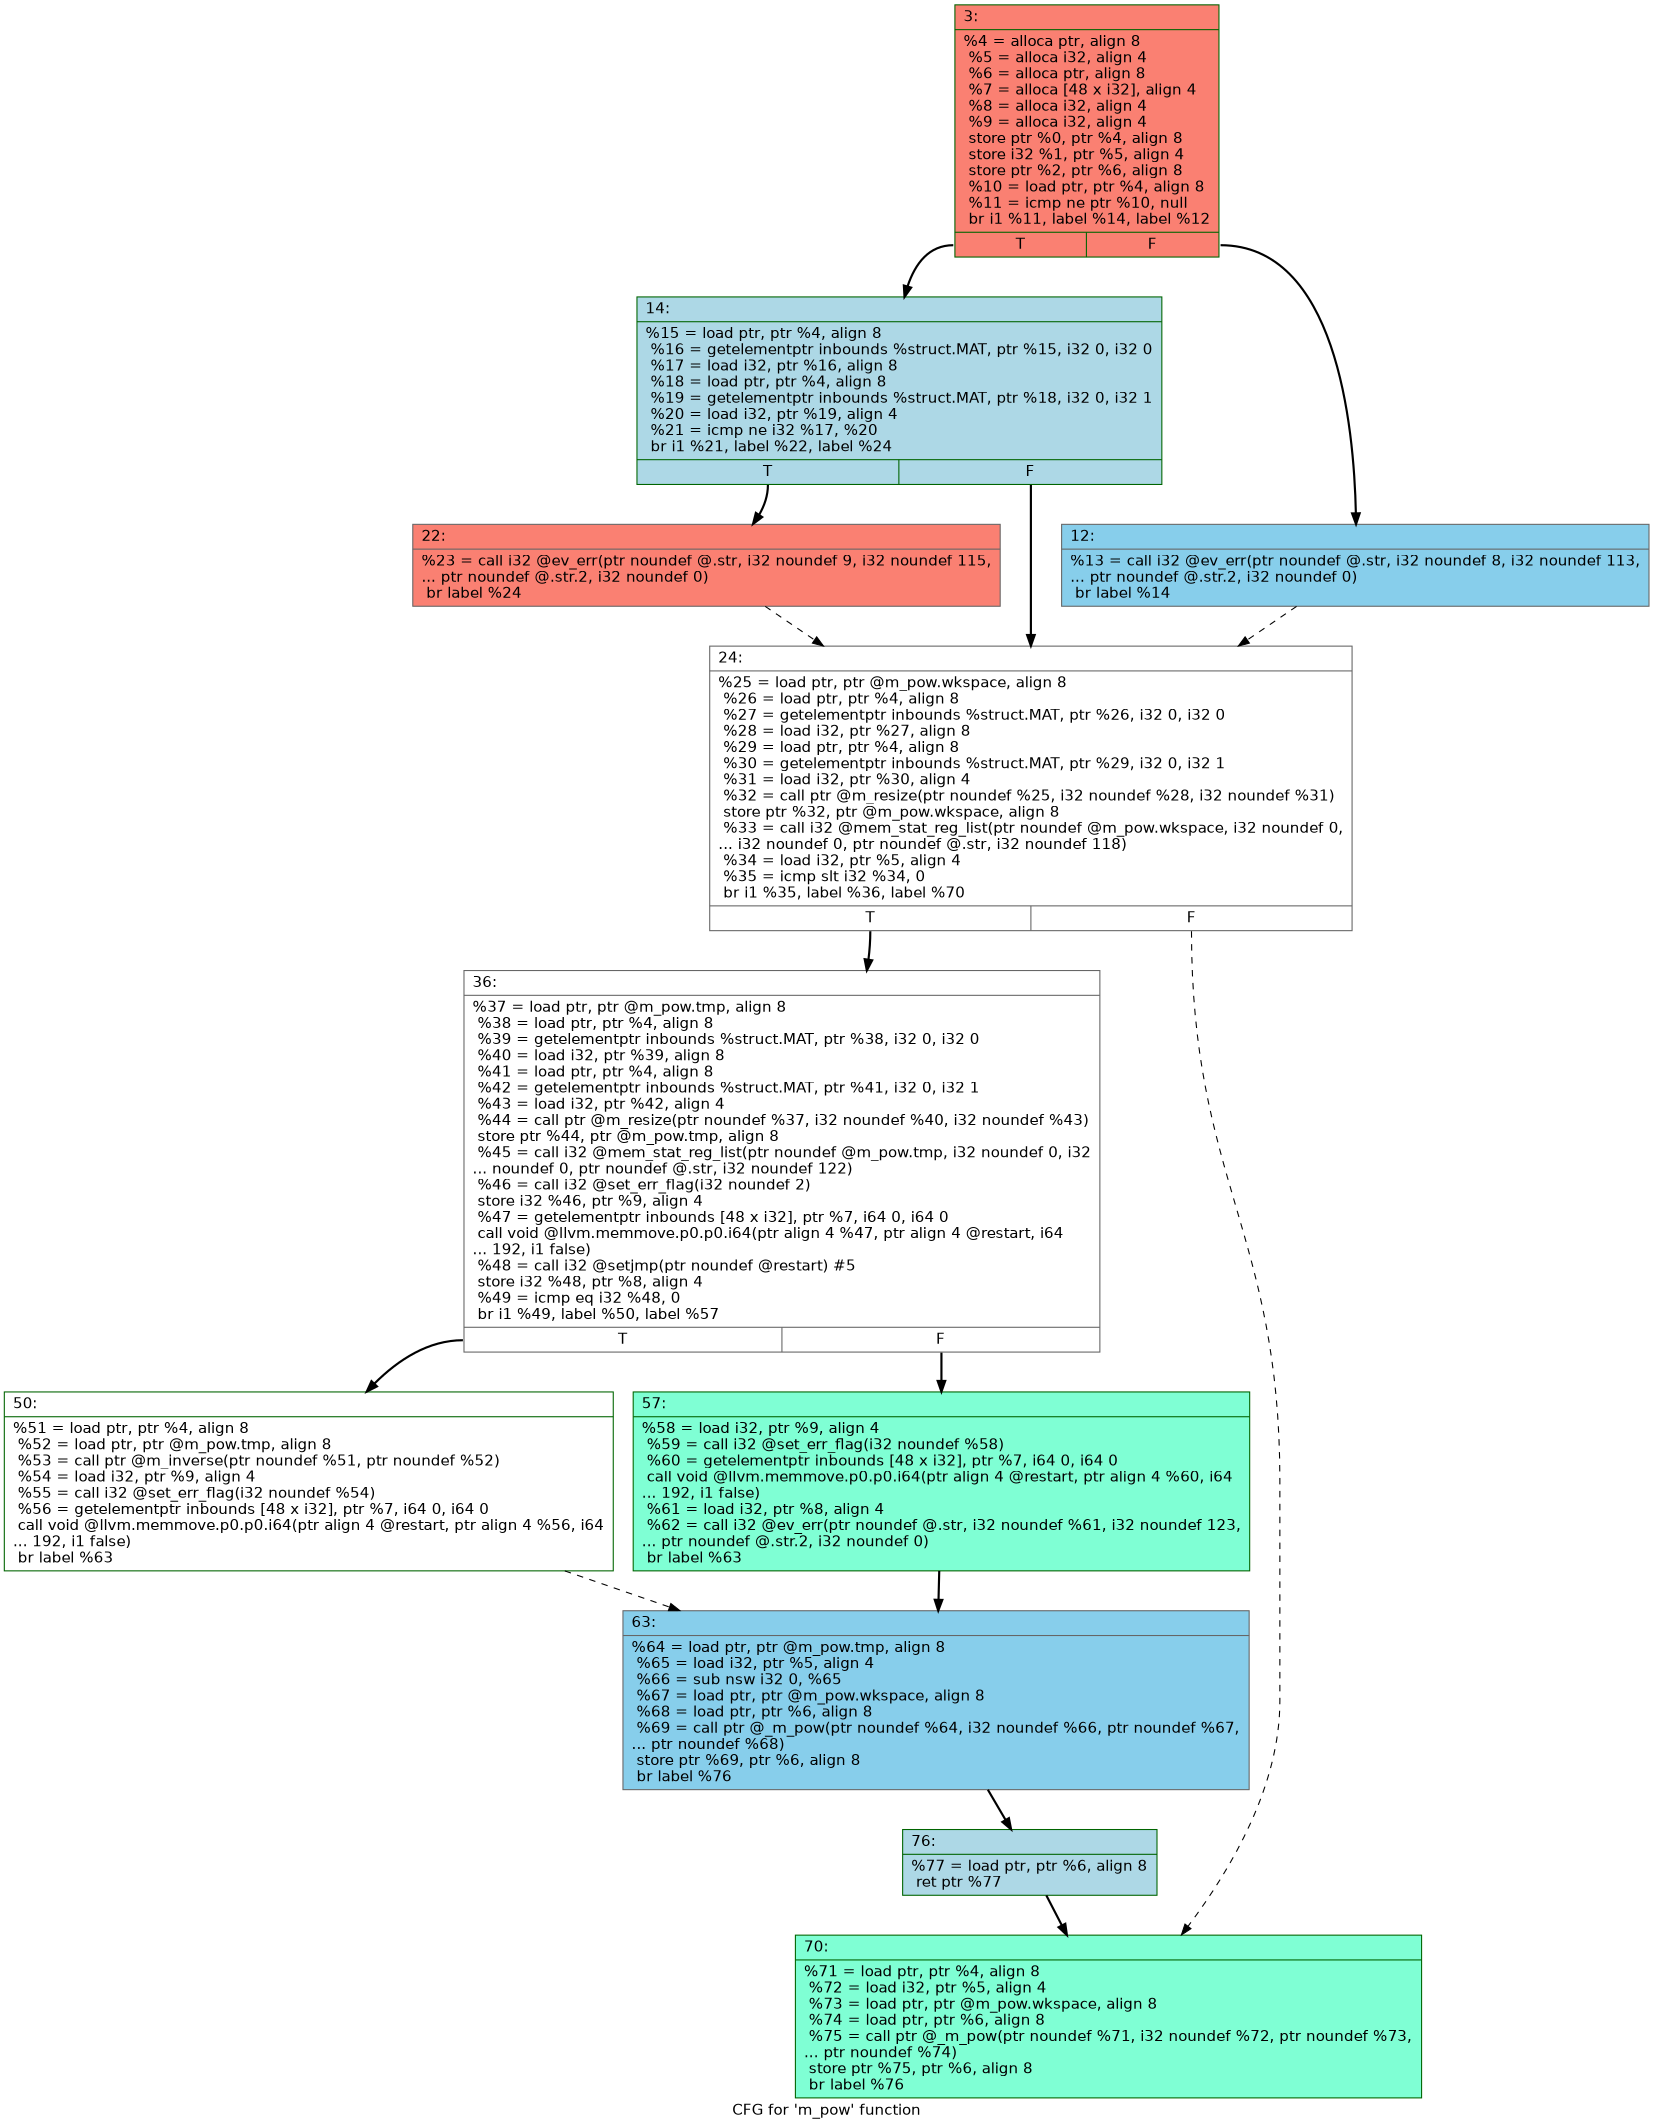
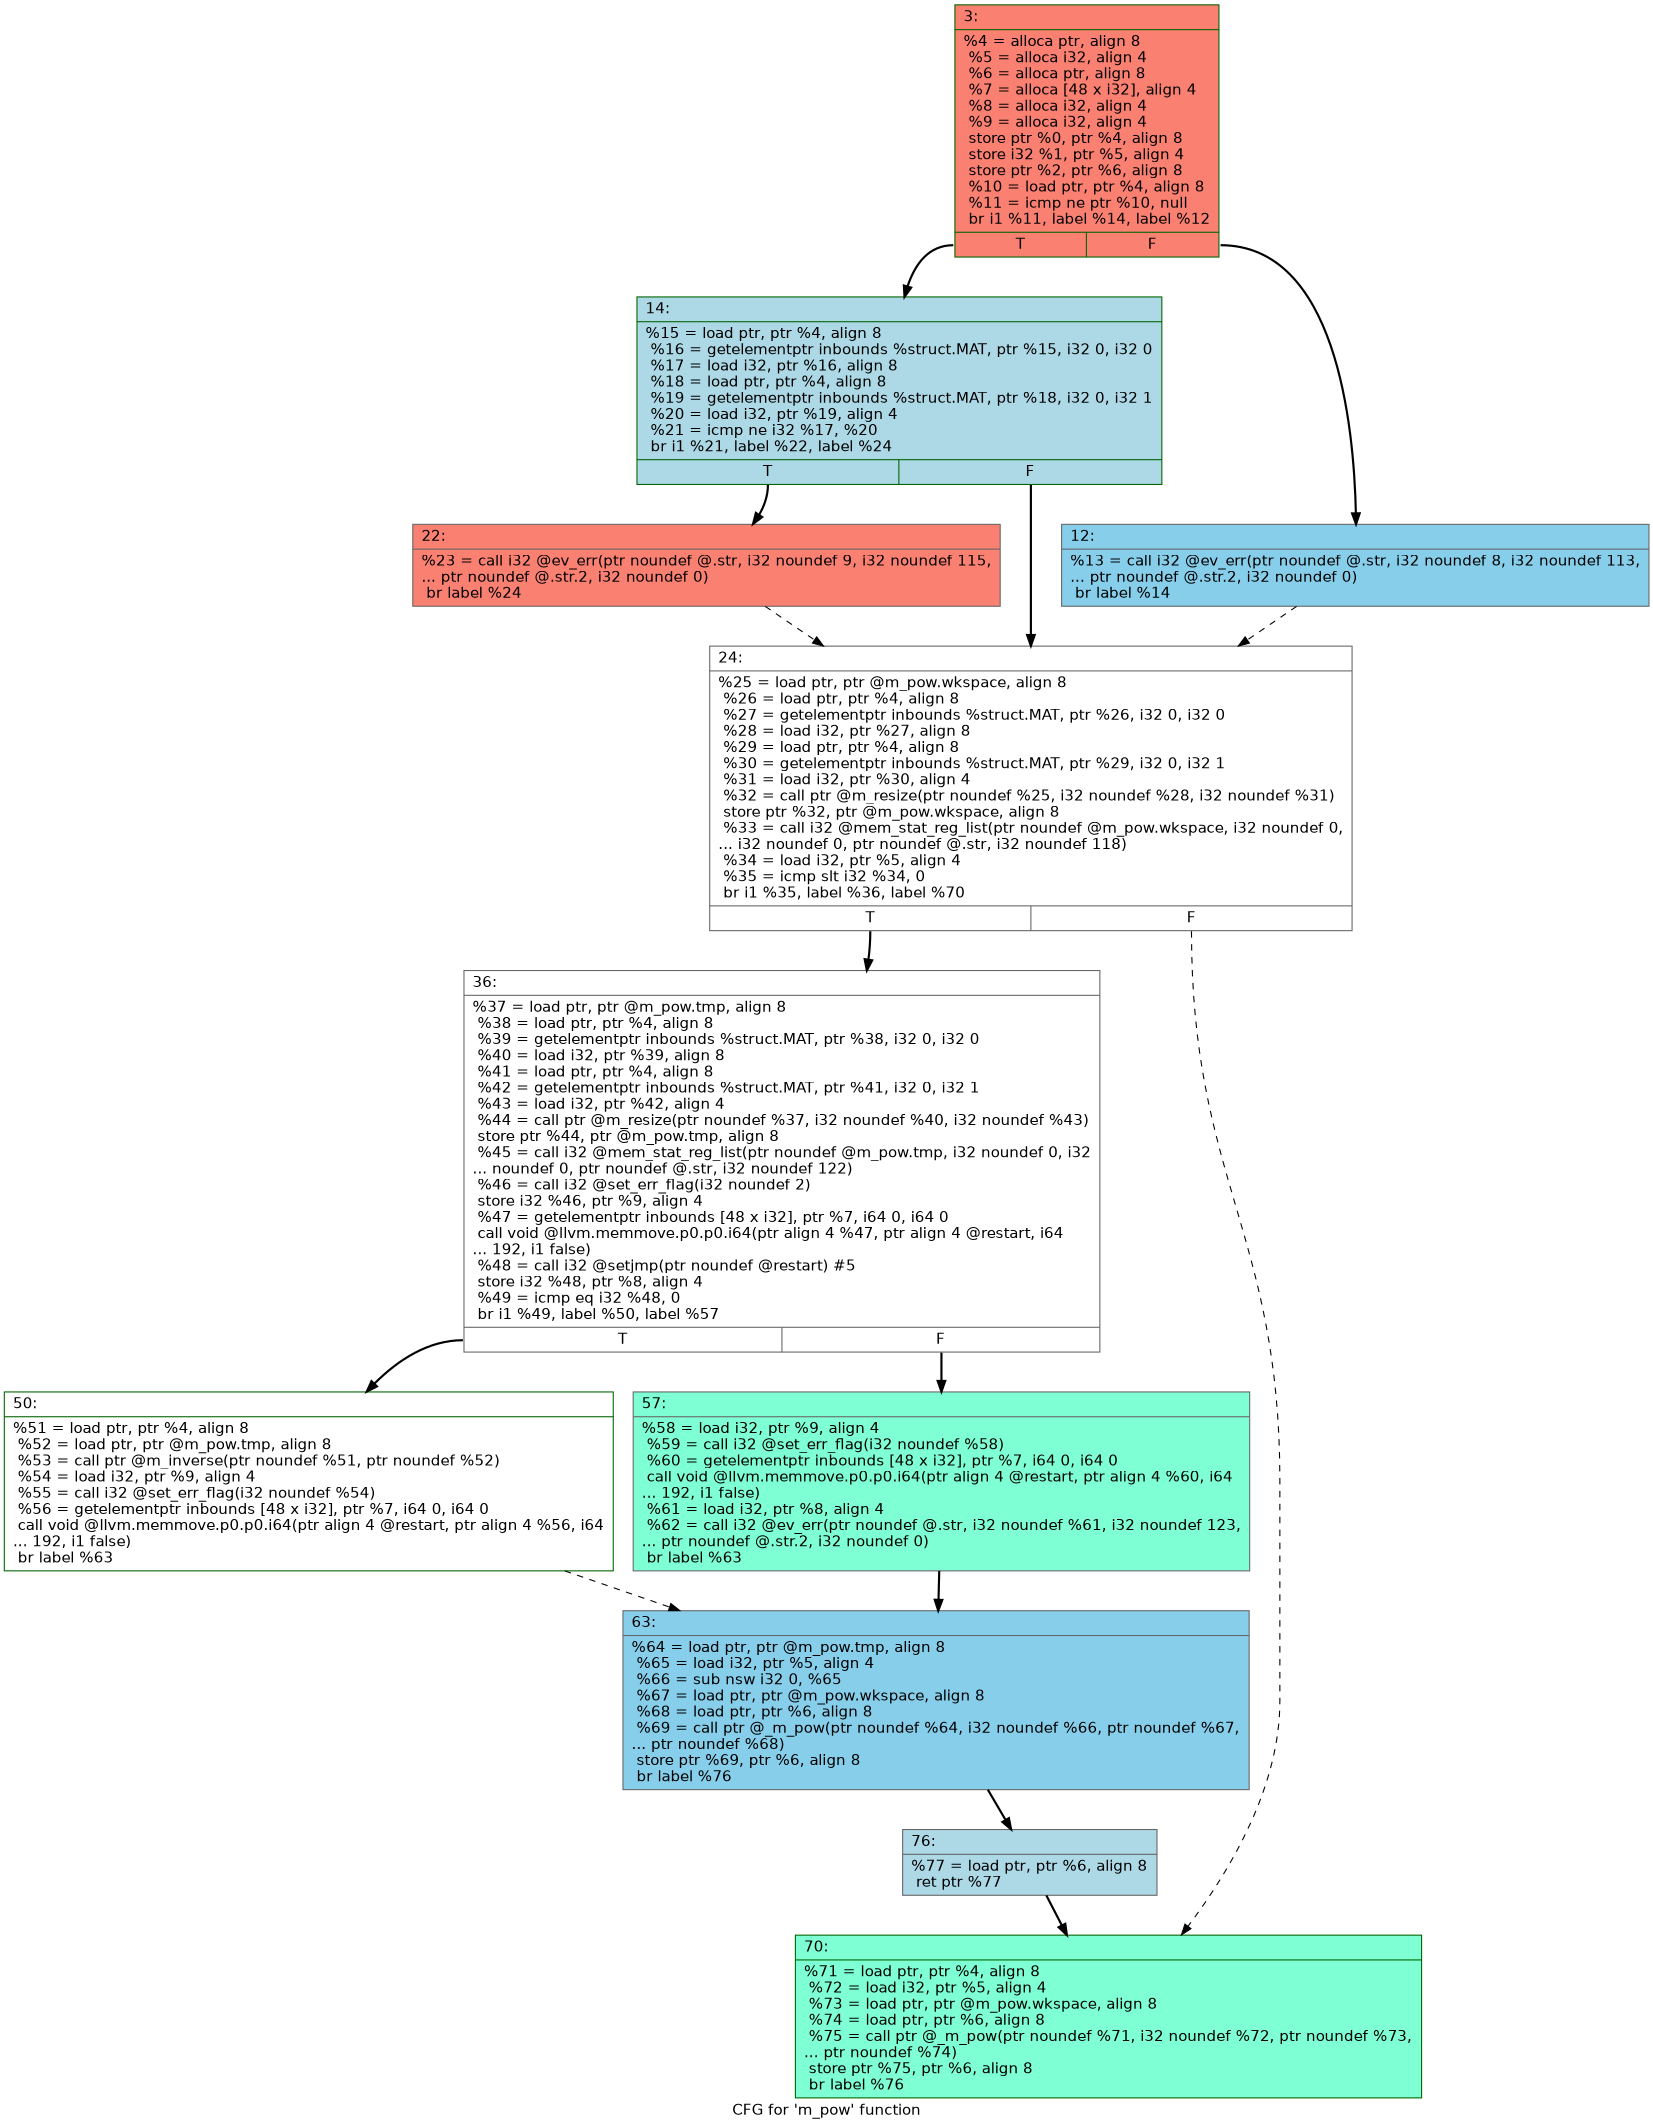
(941, 1481) -> (941, 1481)
(1030, 1862) -> (1030, 1862)
